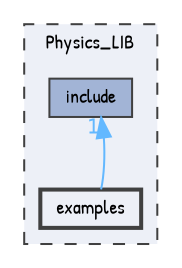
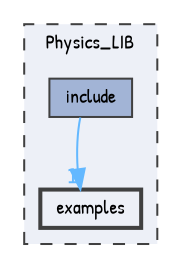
(104, 164) -> (77, 143)
